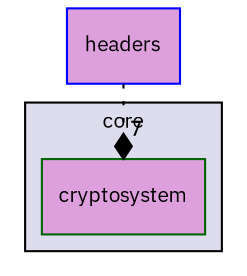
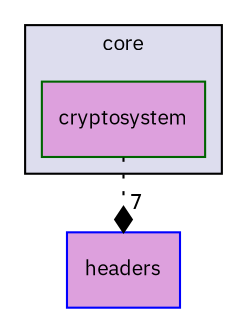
(123, 115) -> (123, 187)
